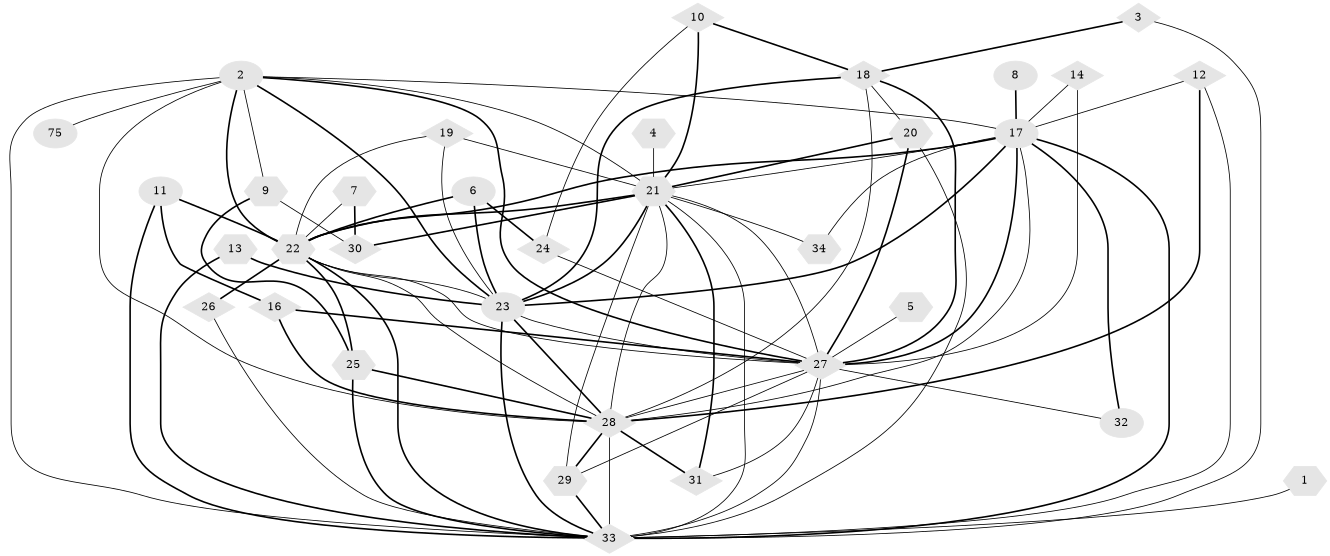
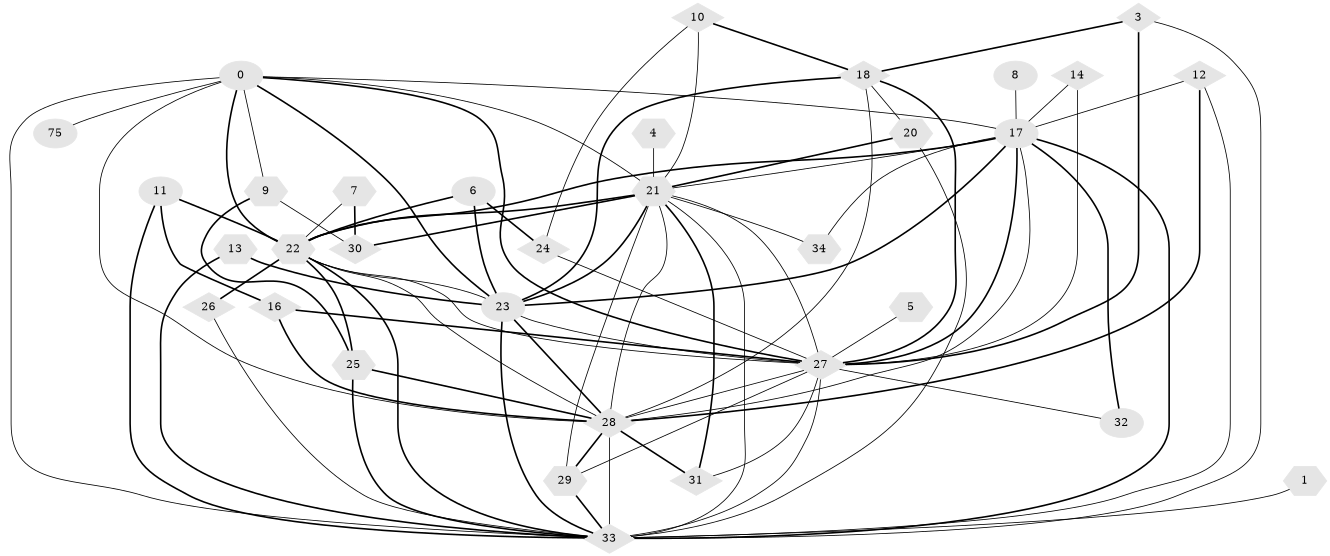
(241, 76) -> (241, 76)
(1016, 105) -> (1016, 105)
(693, 108) -> (693, 108)
(447, 133) -> none
(878, 255) -> (1122, 290)
